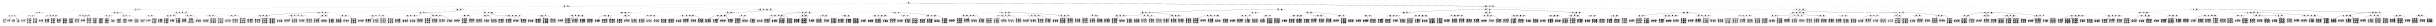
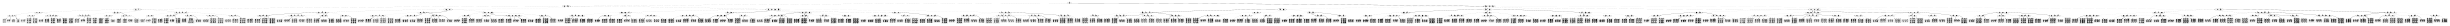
none -> (1565, 21)
none -> (1587, 21)
